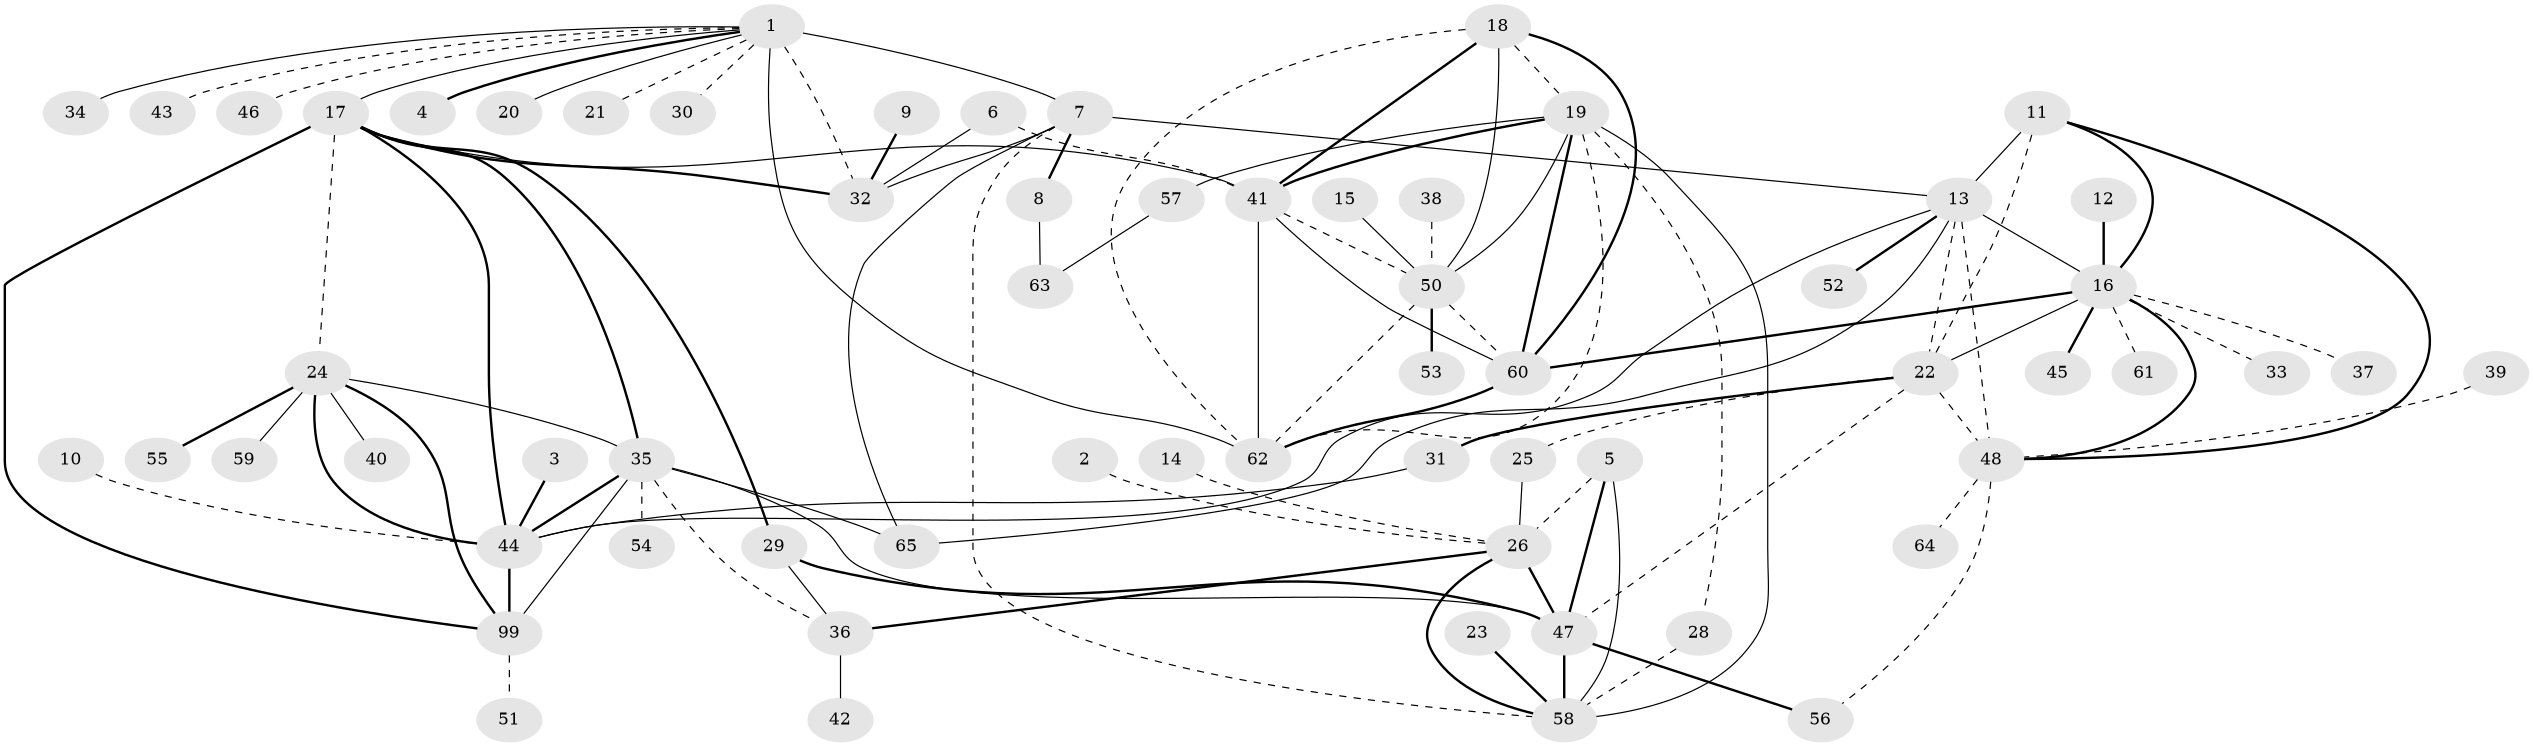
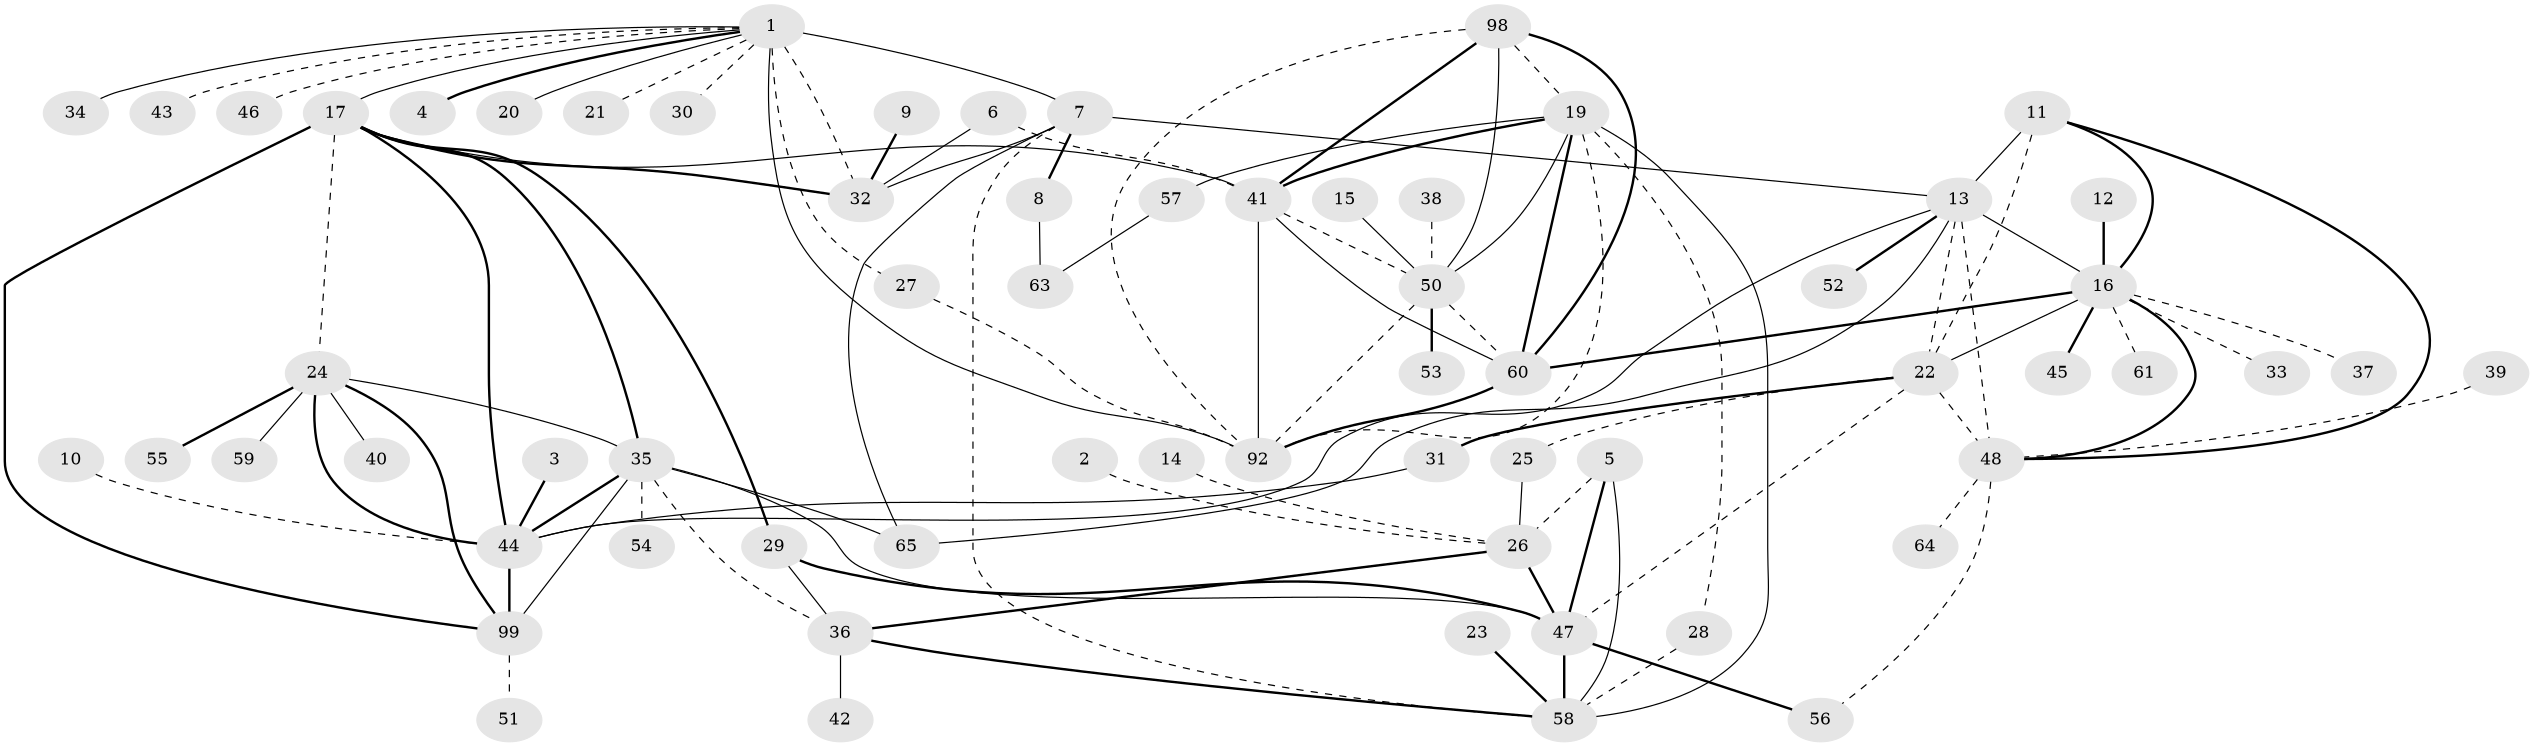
(1498, 26) -> (1498, 26)
none -> (907, 287)
(1258, 460) -> (1258, 460)
(1432, 652) -> (1201, 685)
